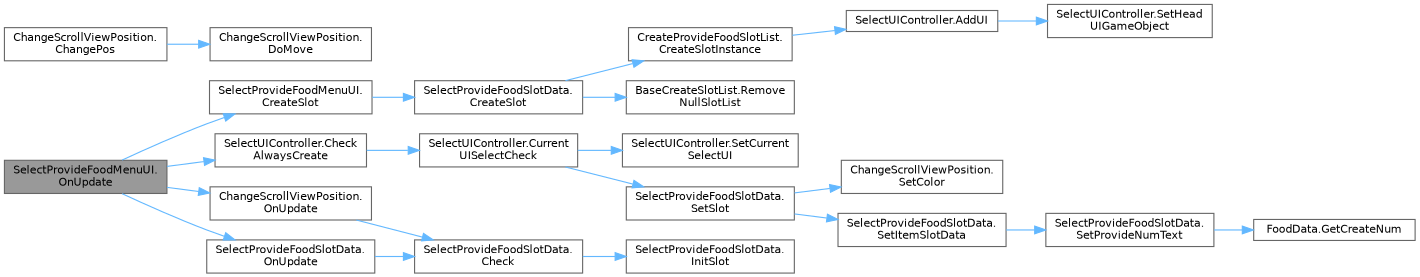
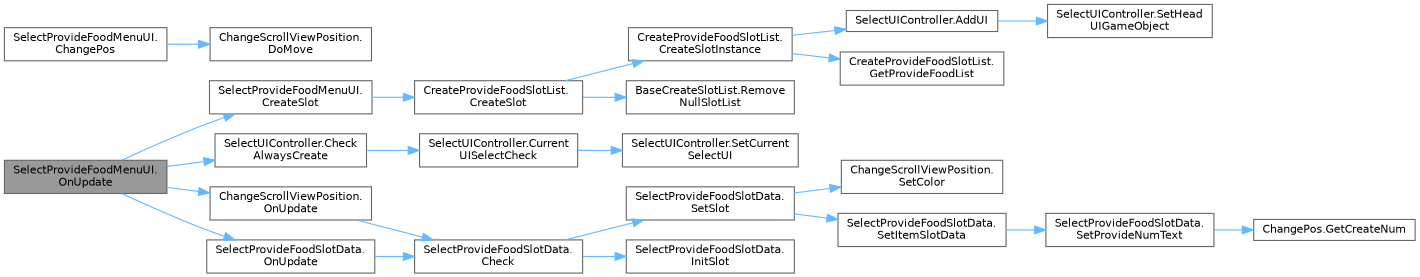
(86, 44) -> (86, 44)
none -> (922, 69)
(499, 97) -> (499, 97)
(599, 176) -> (599, 231)
(1334, 230) -> (1334, 230)
